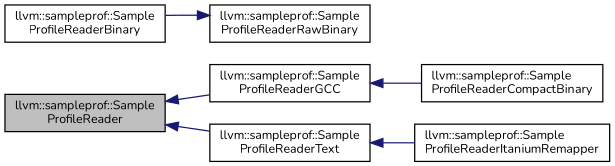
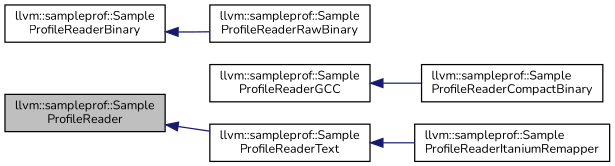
(181, 15) -> (194, 32)
(194, 97) -> none
